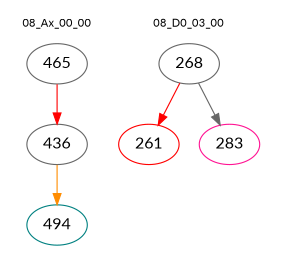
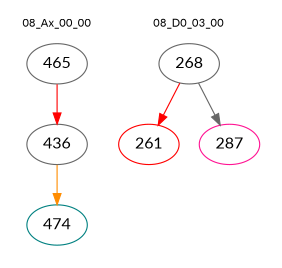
(229, 144) -> (229, 144)
(57, 225) -> (57, 225)
